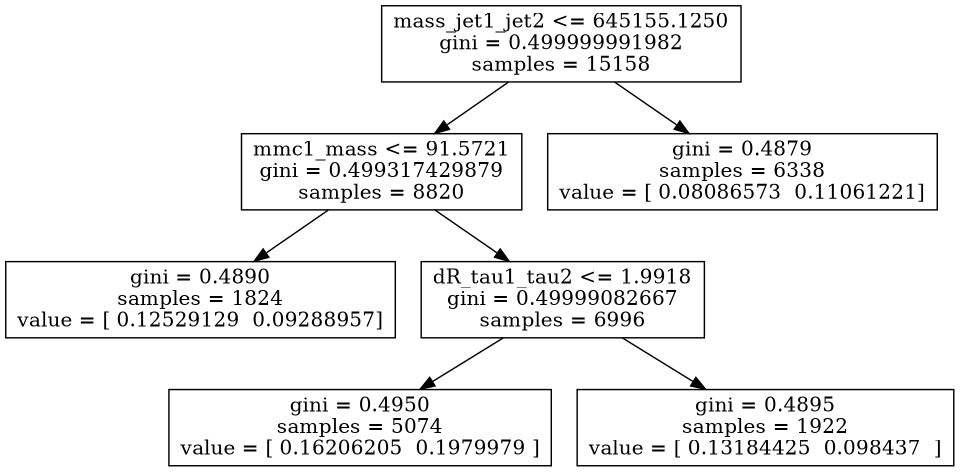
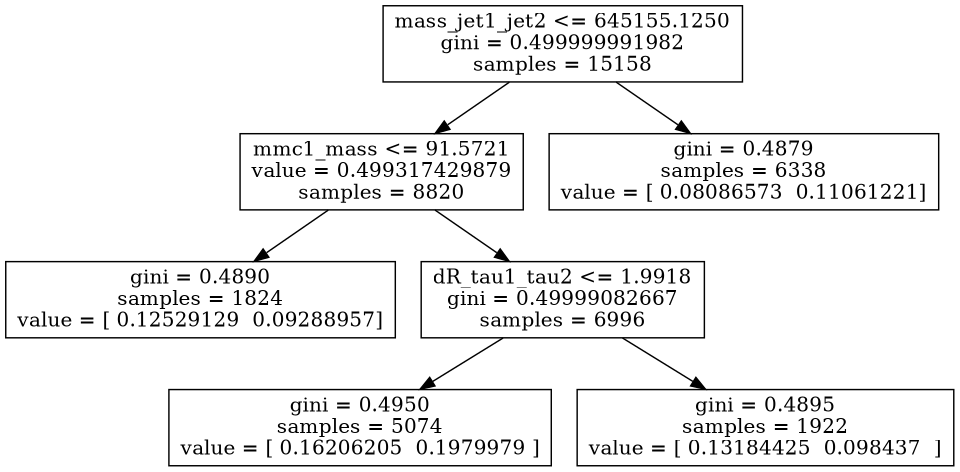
(382, 172) -> (382, 172)
